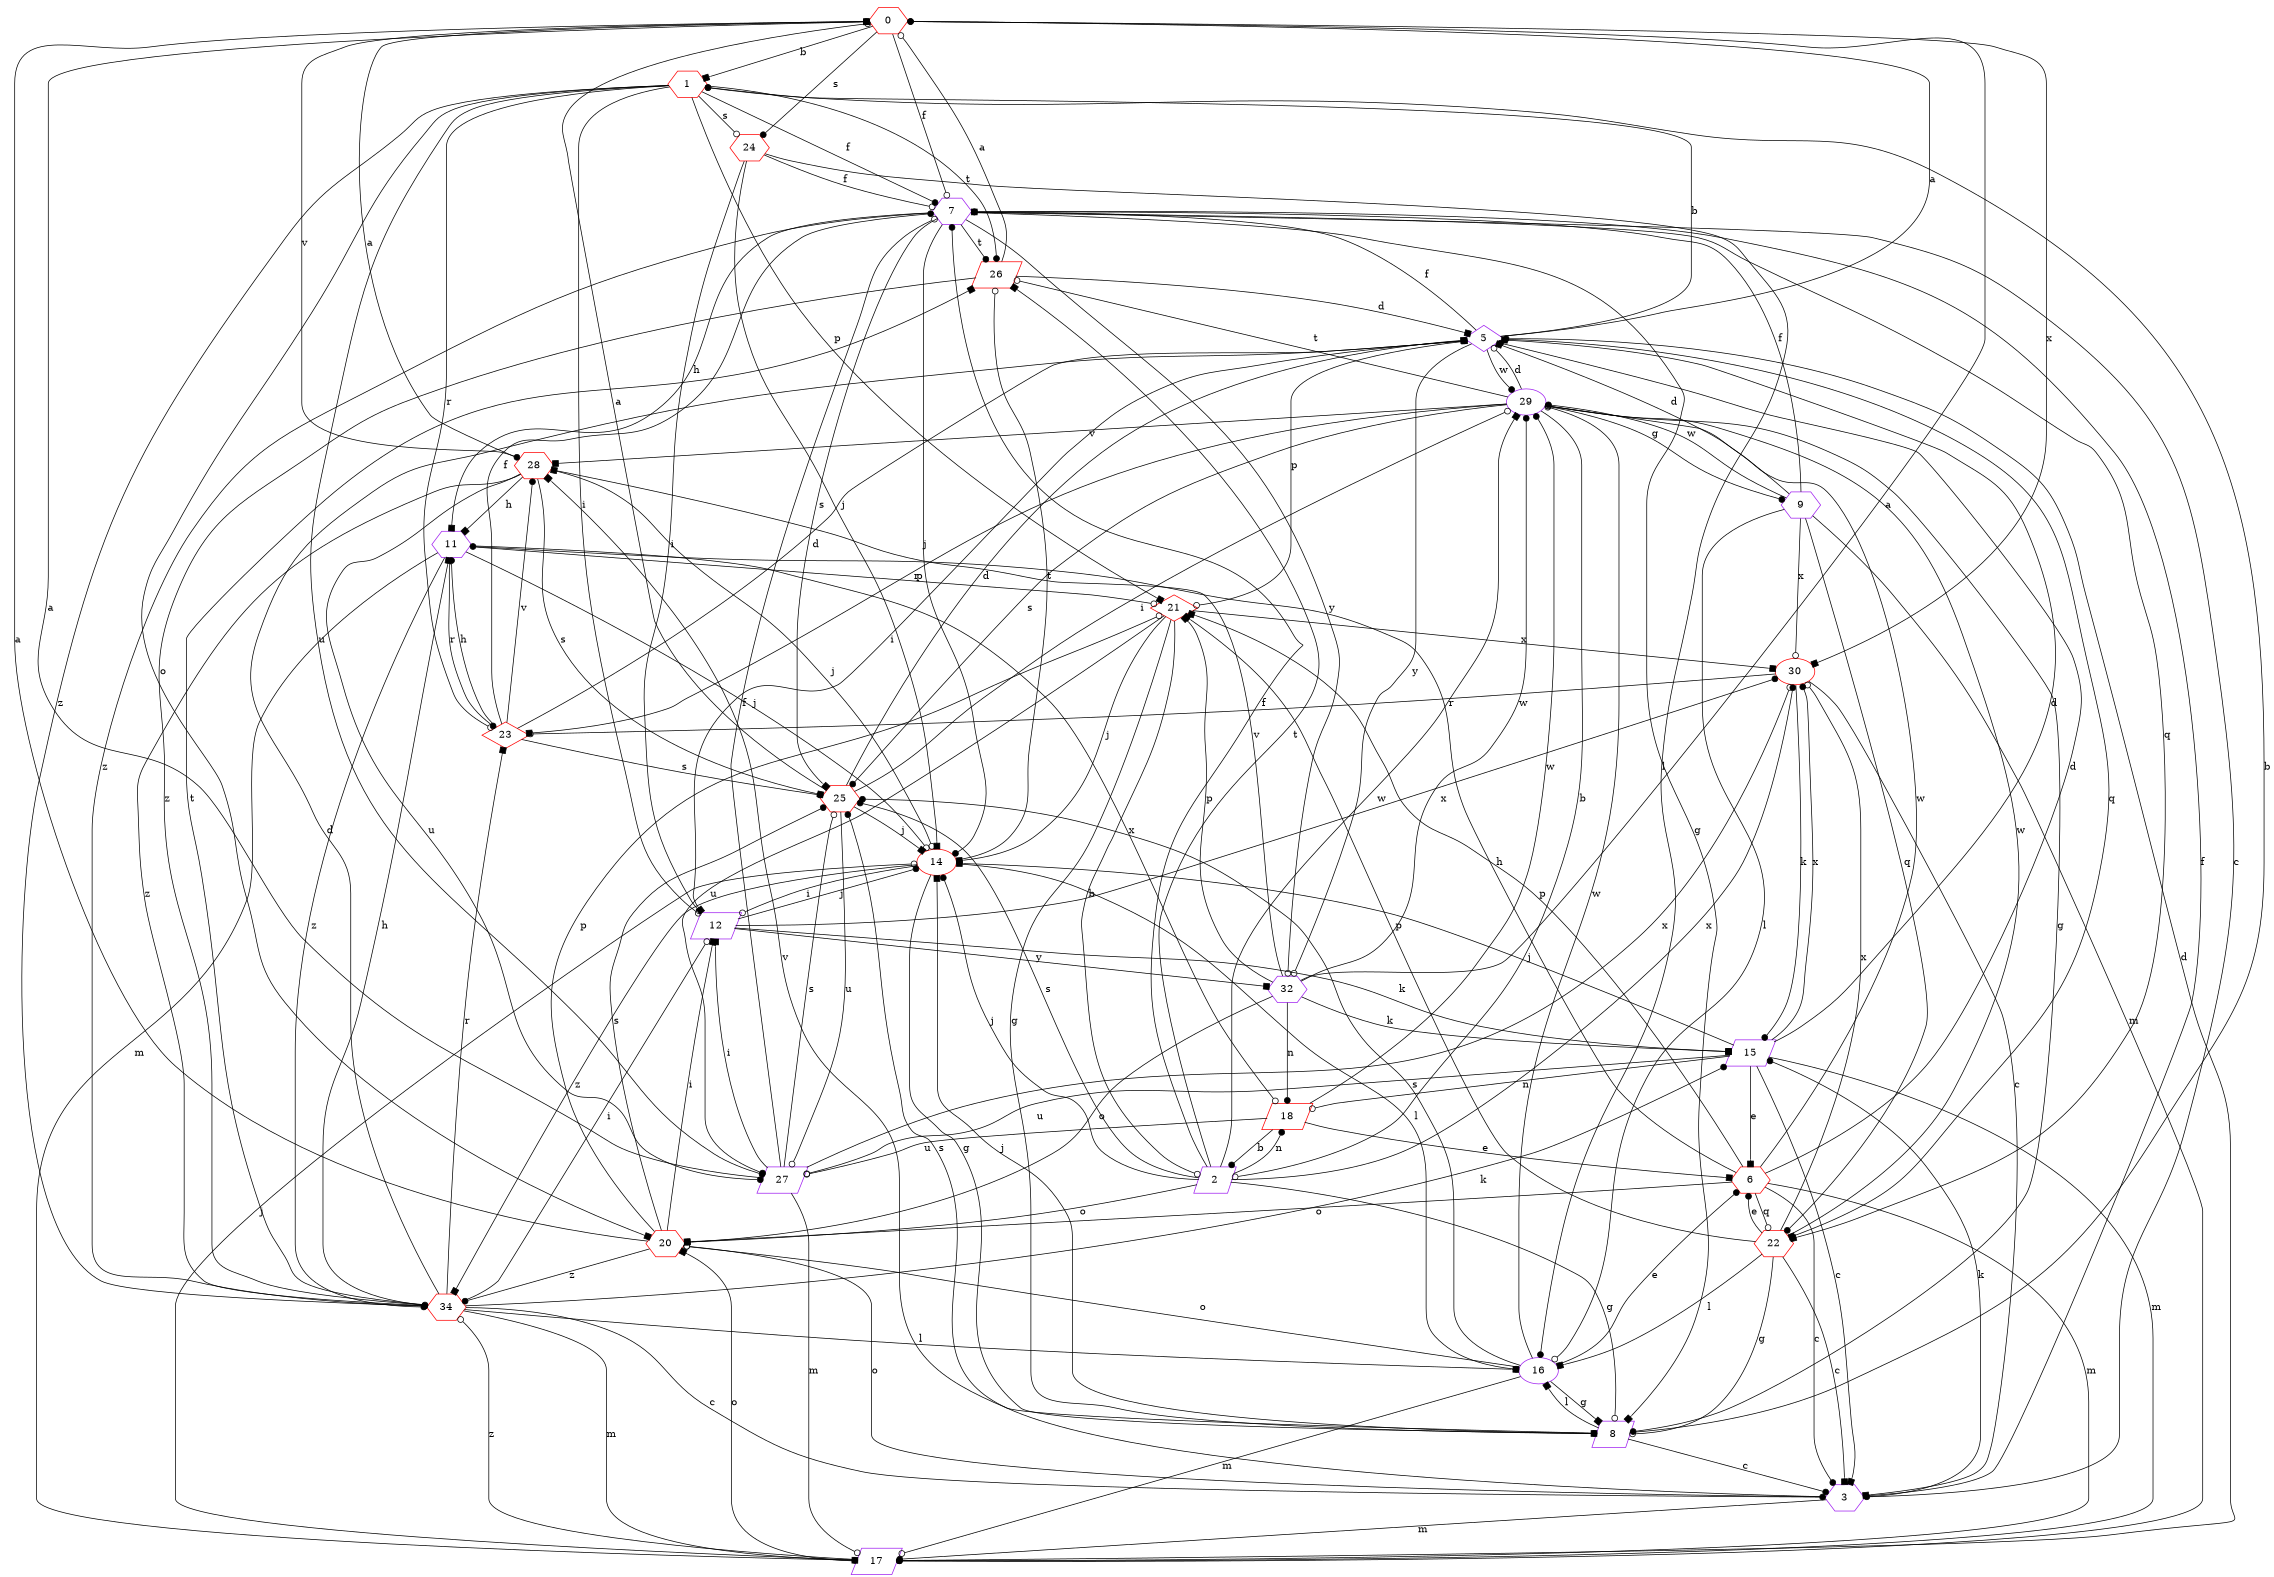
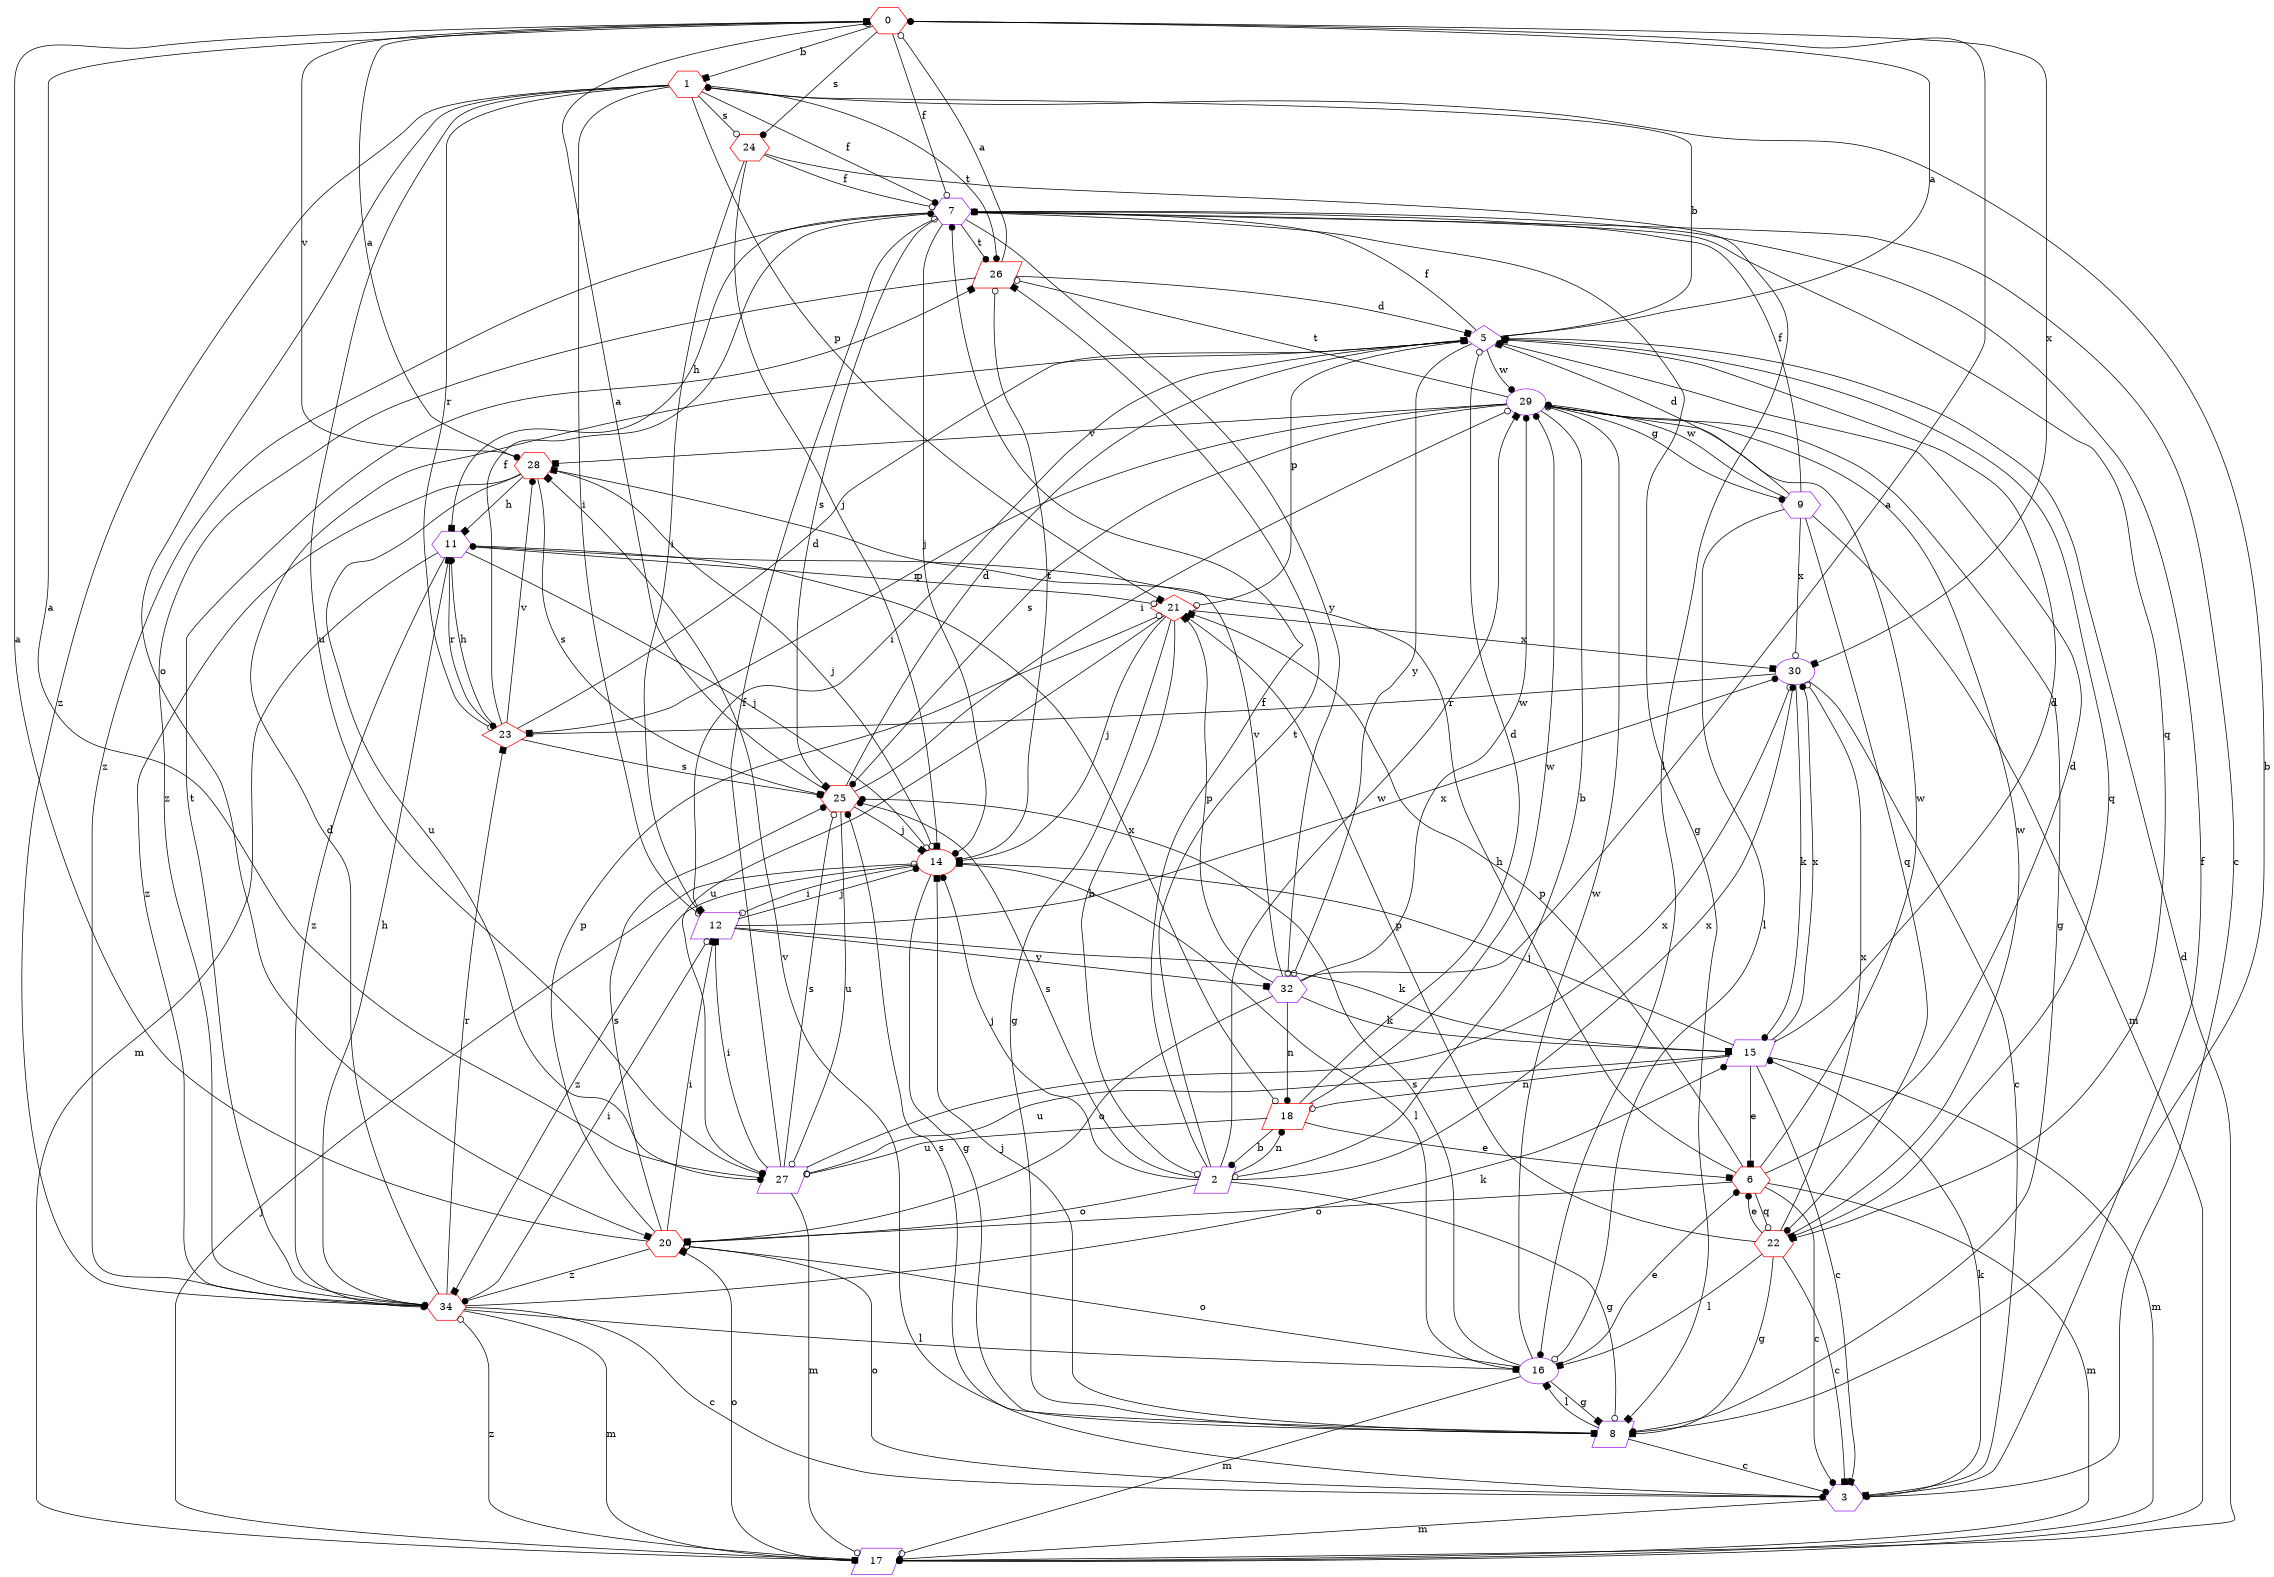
(1511, 368) -> (1515, 769)
(1795, 672) -> (1795, 672)
(1740, 1377) -> (1740, 1377)
